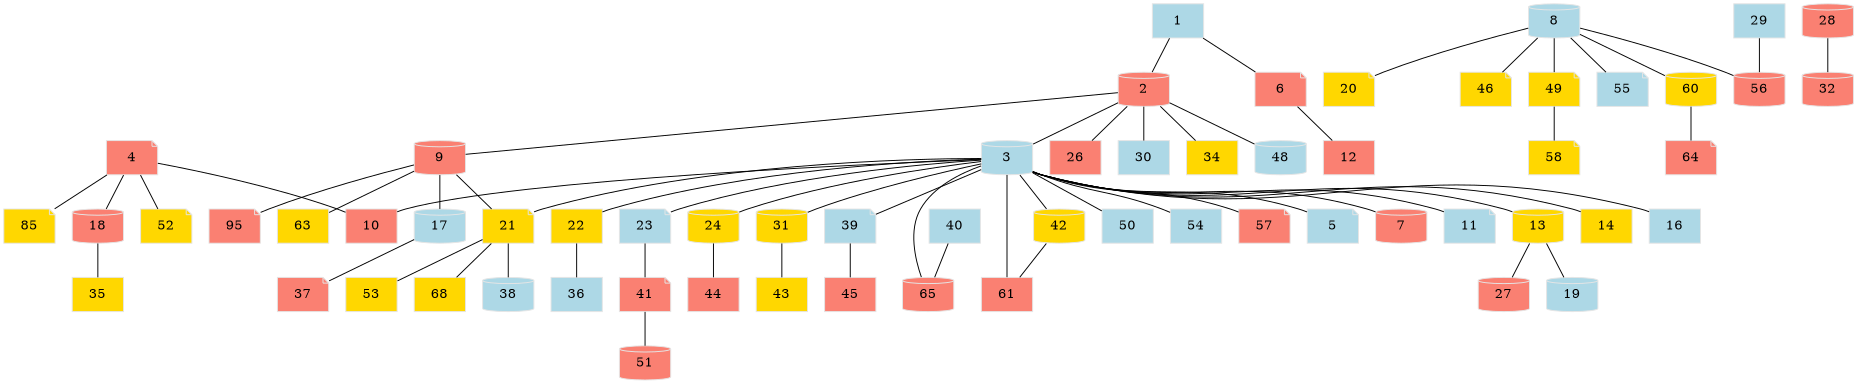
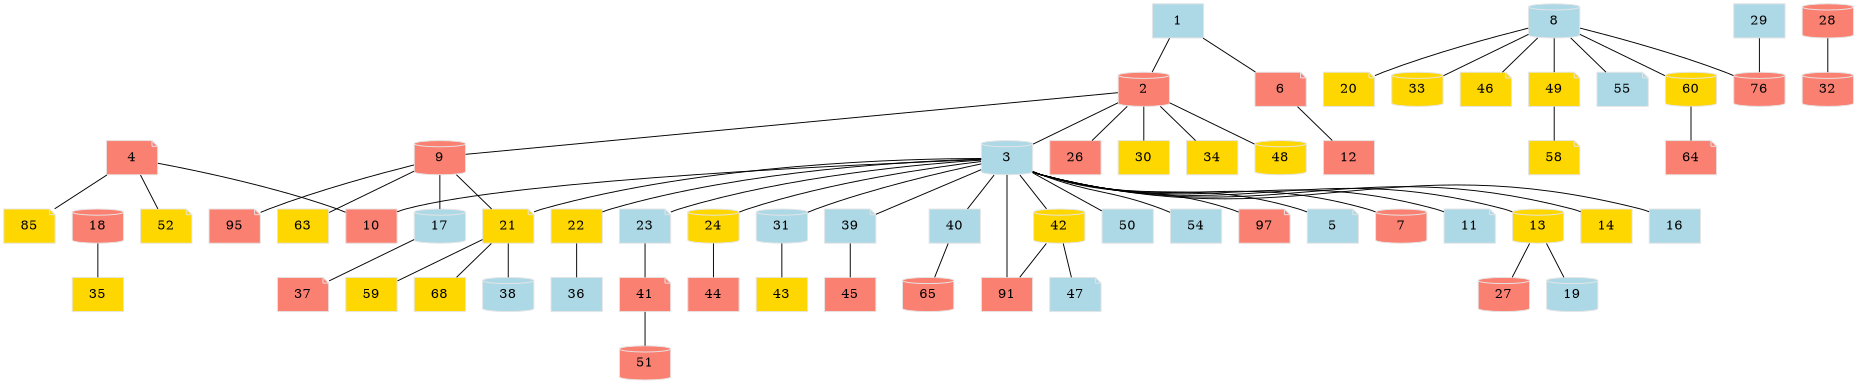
none -> (1417, 89)
(1759, 89) -> (1759, 89)
(1144, 158) -> (1144, 158)
(1281, 158) -> (1281, 158)
(115, 192) -> none
(922, 207) -> (981, 192)
(782, 226) -> (782, 226)
(1264, 226) -> (1264, 226)
(371, 294) -> (371, 294)
(1007, 294) -> (1007, 294)
none -> (1075, 294)
